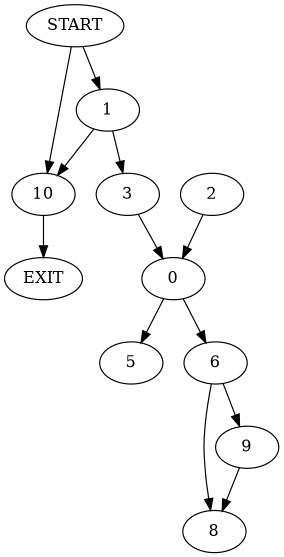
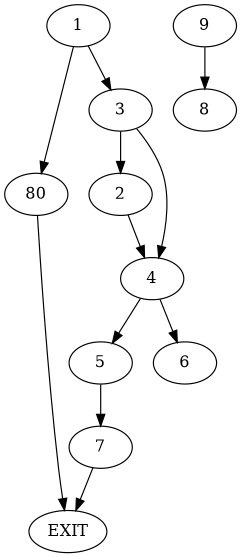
(75, 26) -> none
none -> (121, 146)
(43, 194) -> (36, 194)
(173, 279) -> (152, 279)
(229, 399) -> none
(204, 441) -> none
none -> (101, 447)
